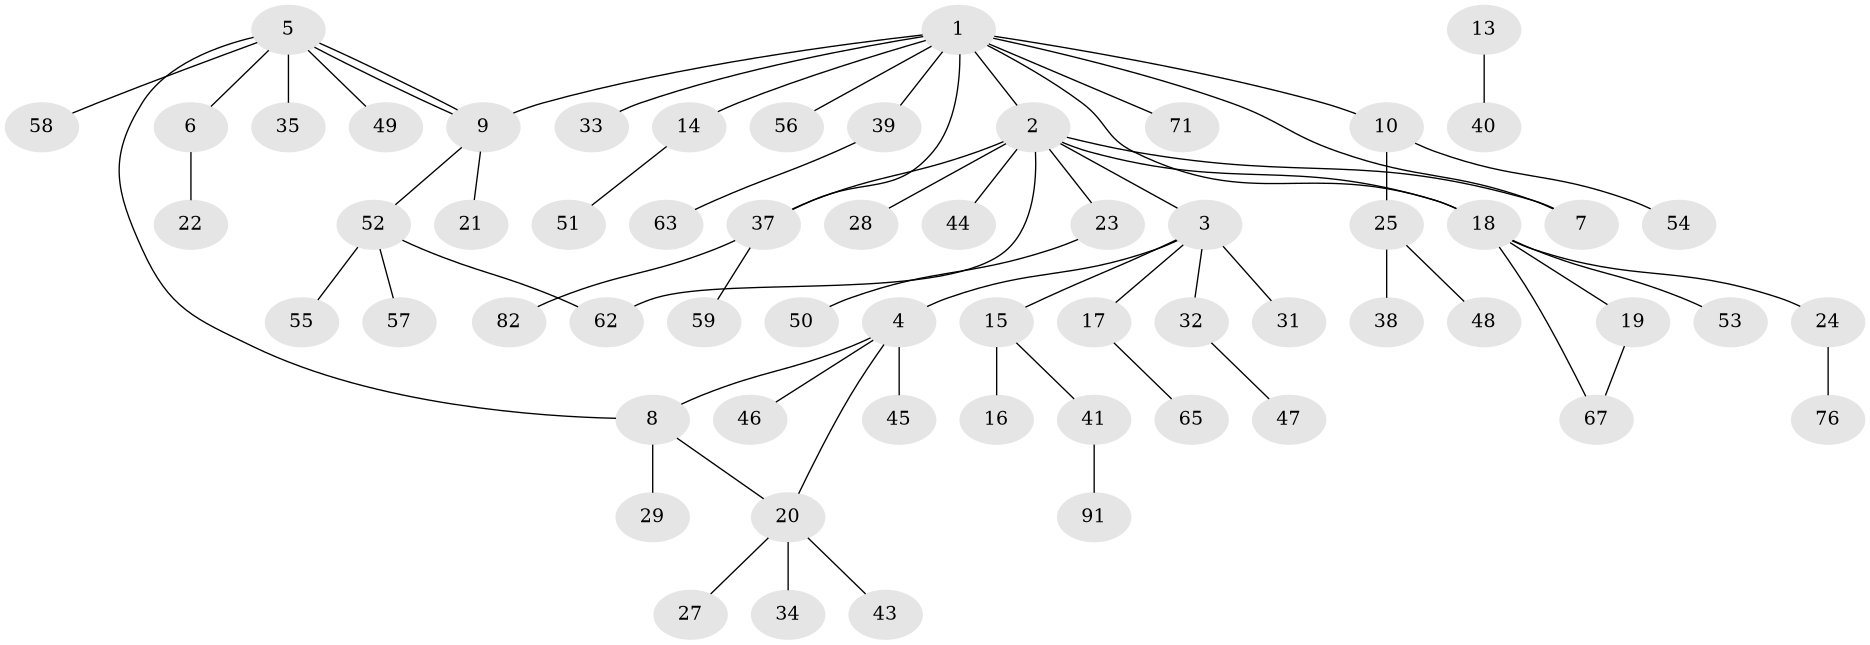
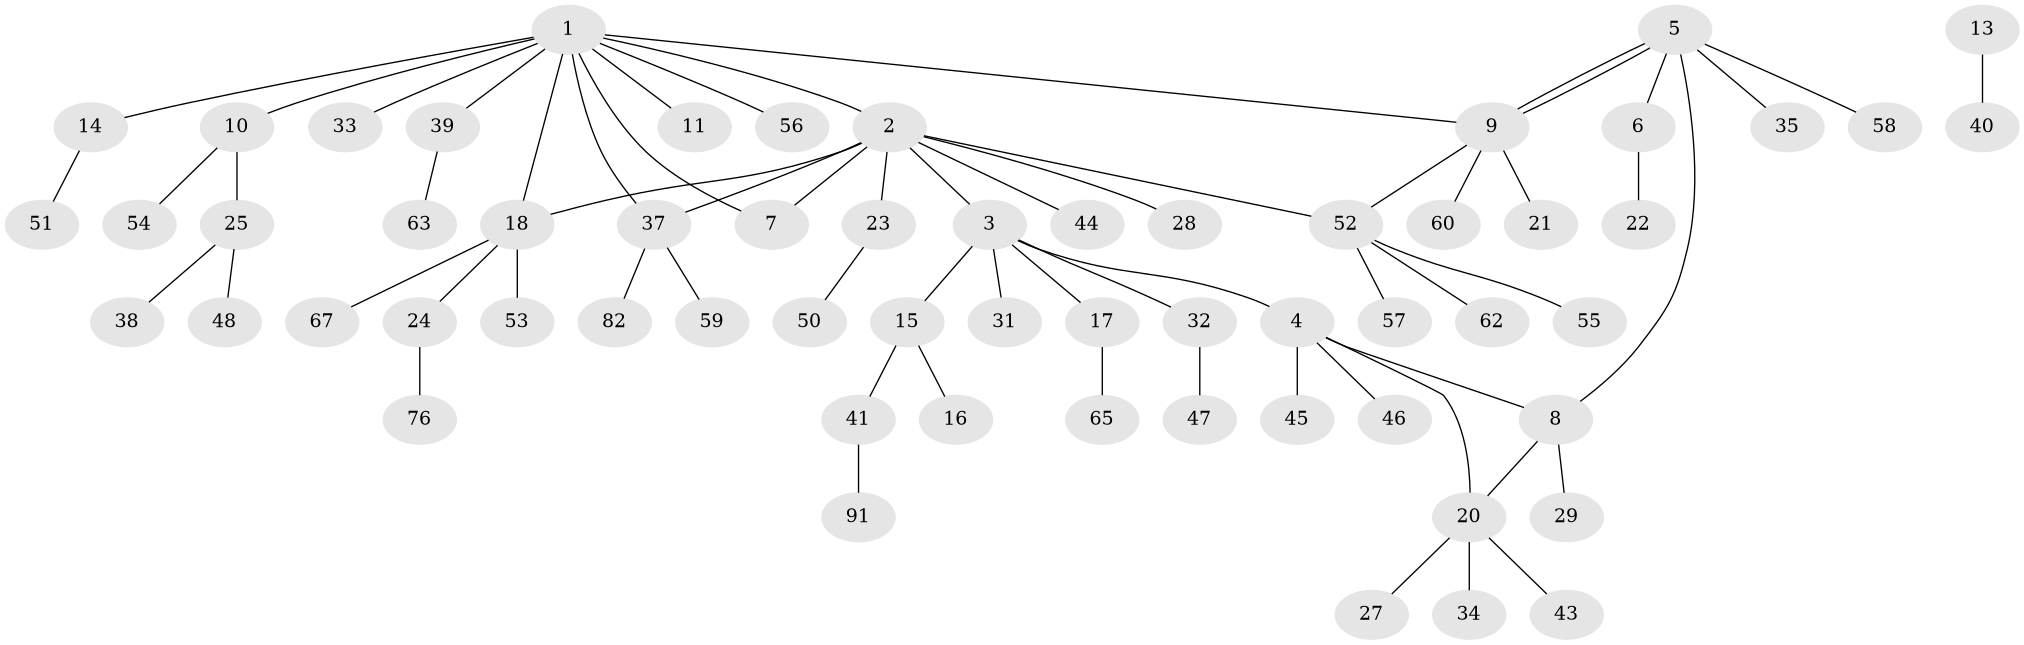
(386, 127) -> none
(1182, 127) -> (695, 127)
none -> (1444, 225)
(863, 284) -> (1118, 176)
(1633, 322) -> none
